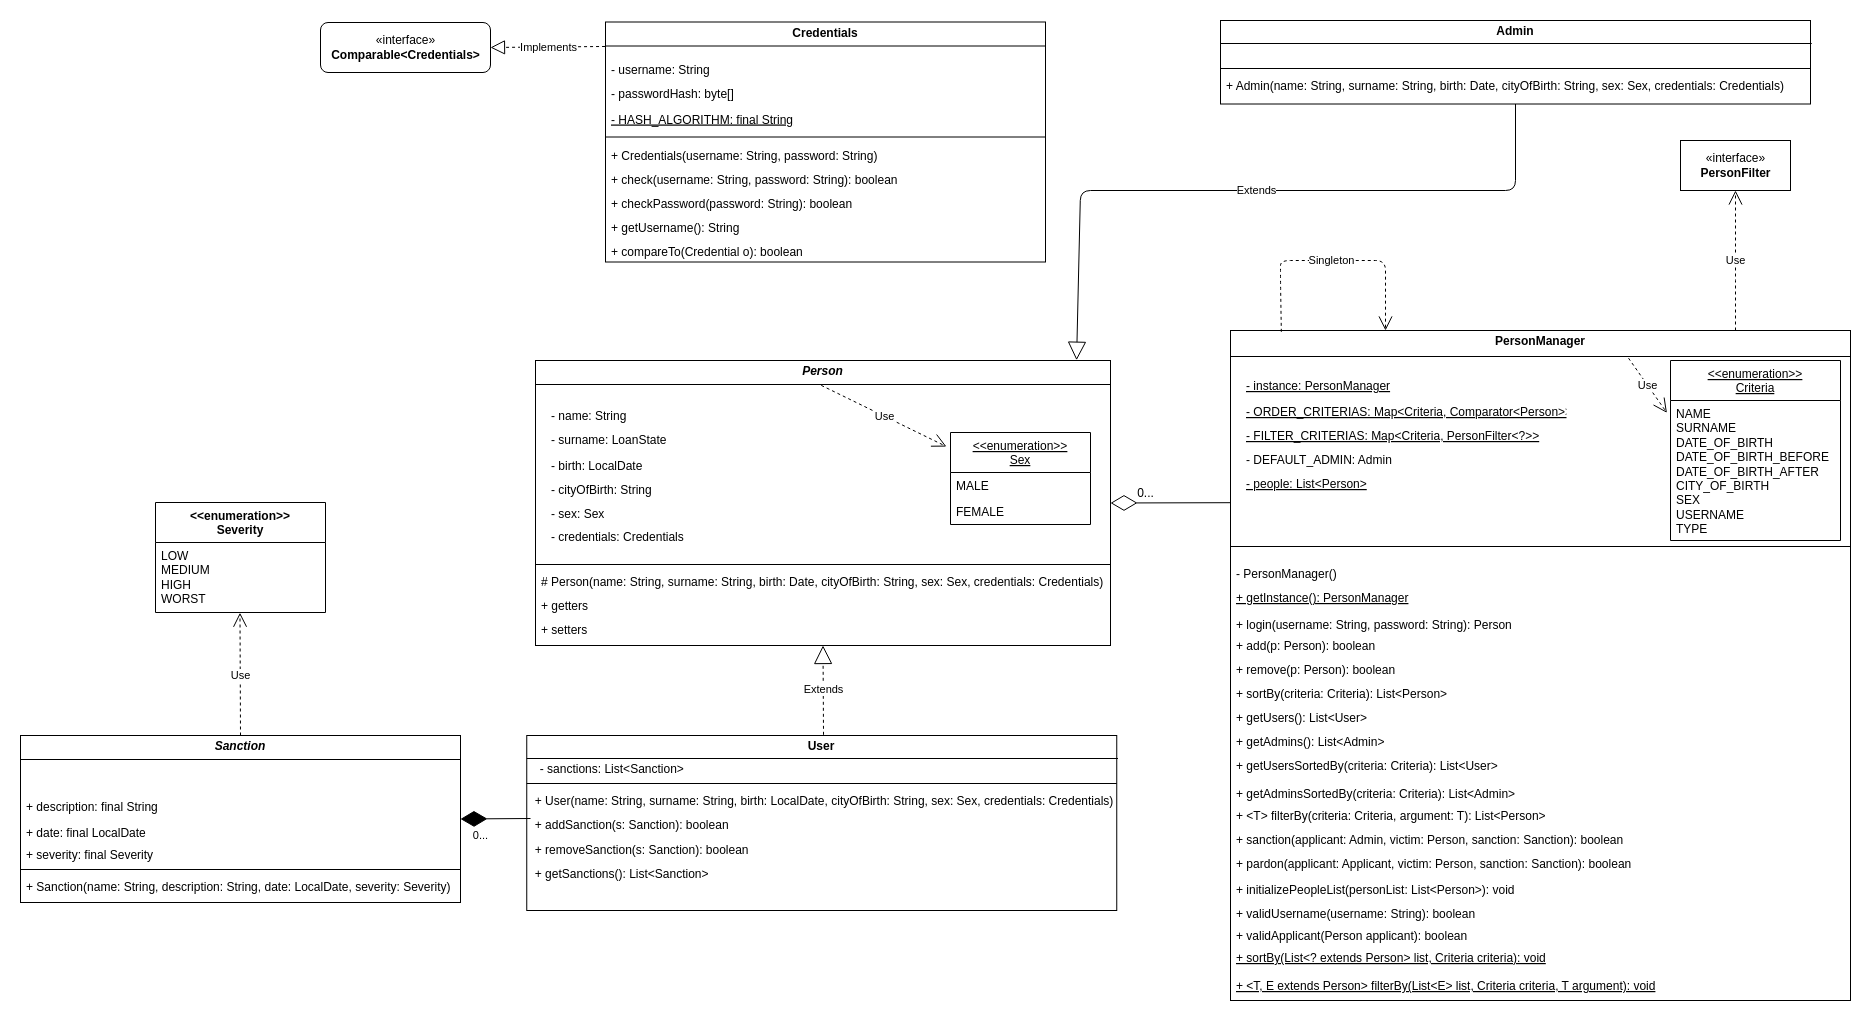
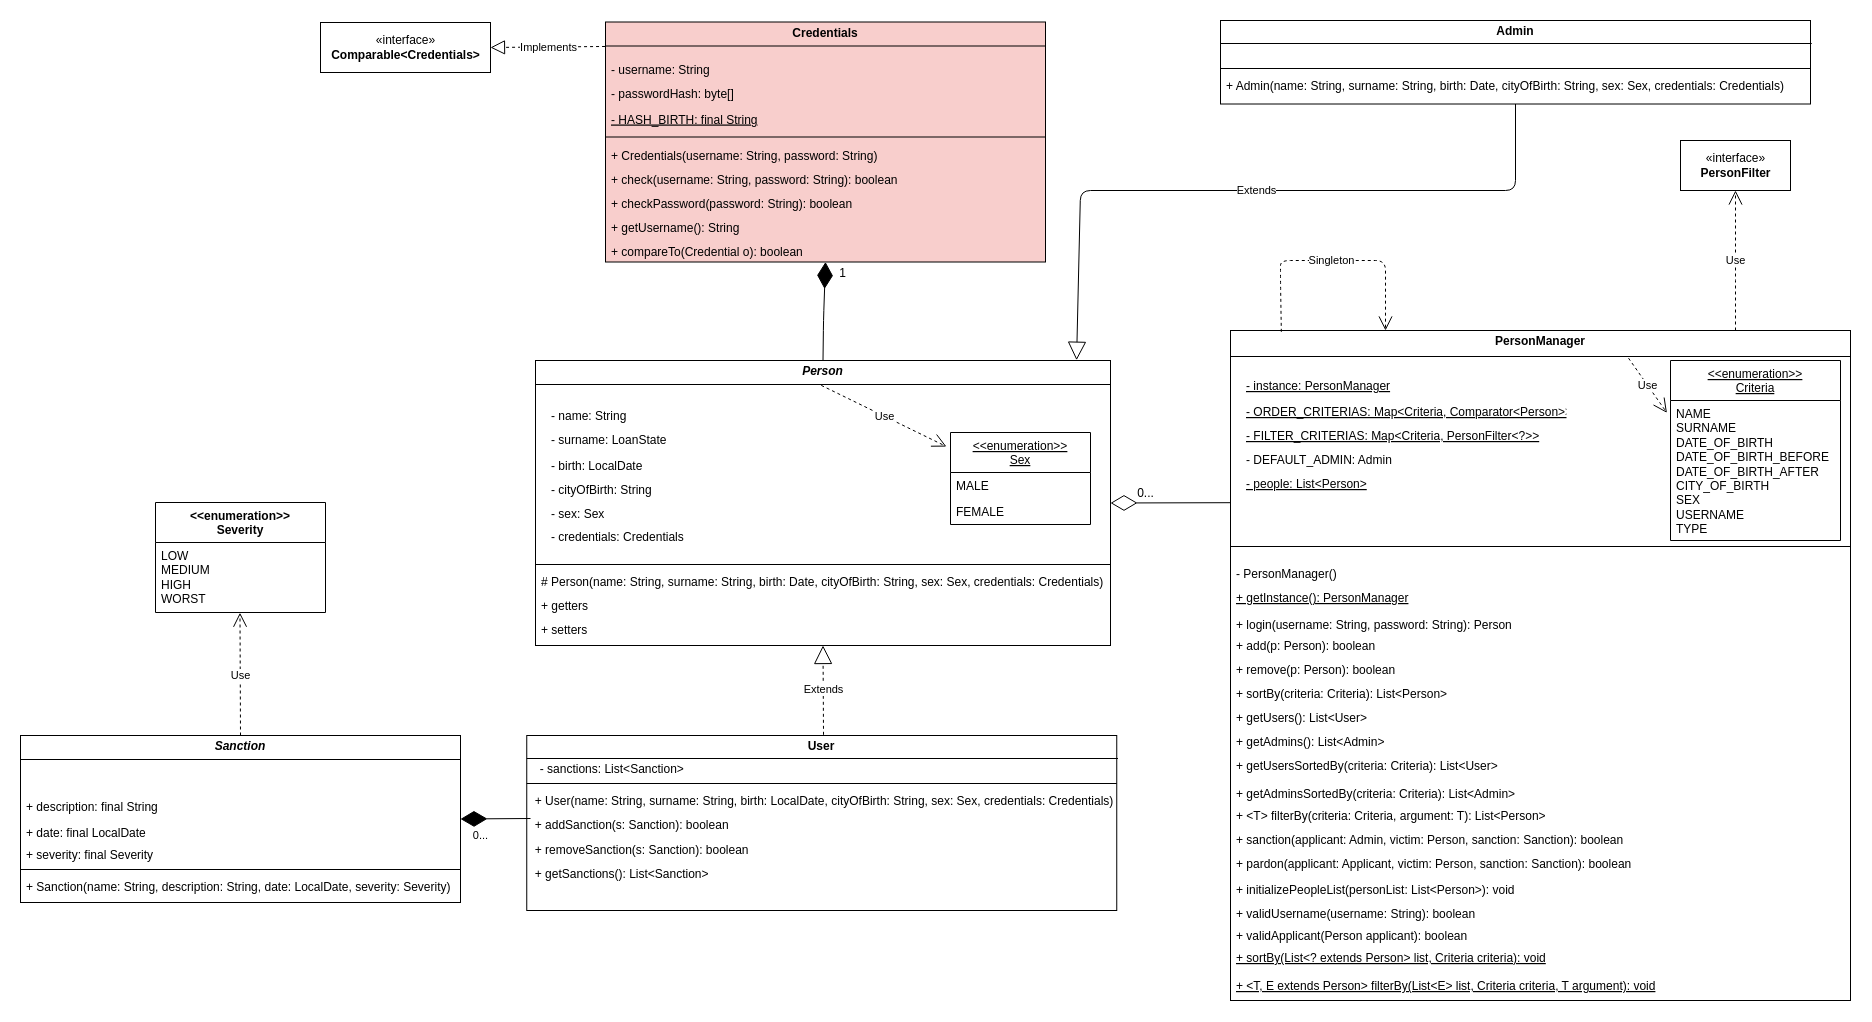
(406, 48) -> (406, 48)
(701, 120) -> (687, 120)
(826, 142) -> (826, 142)
none -> (823, 330)
